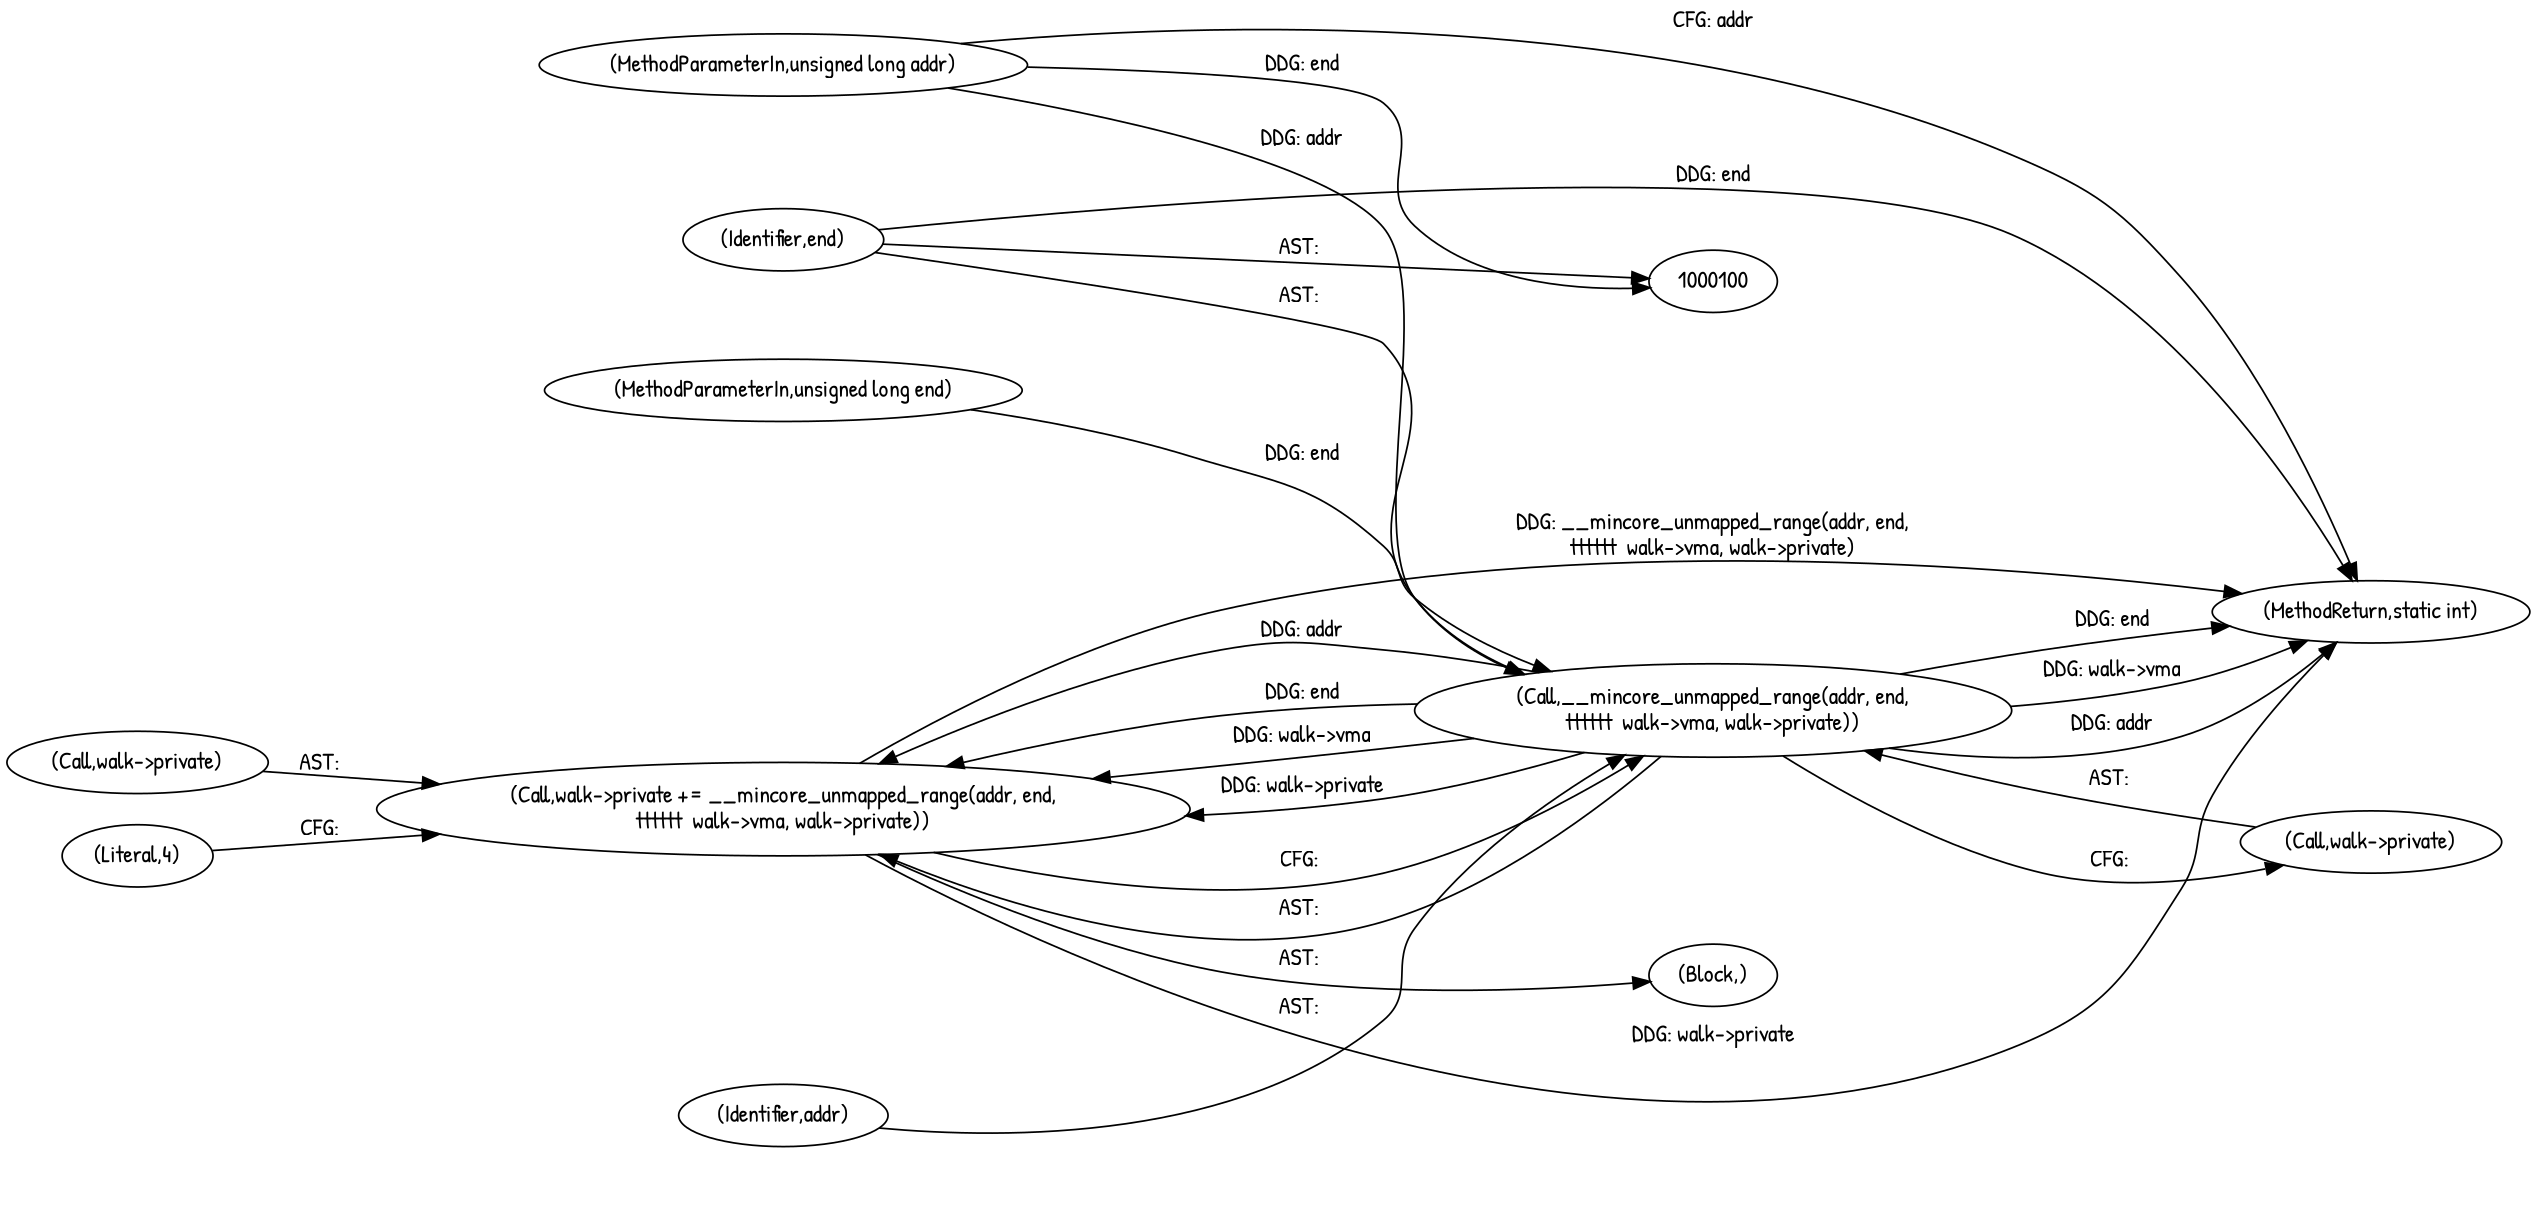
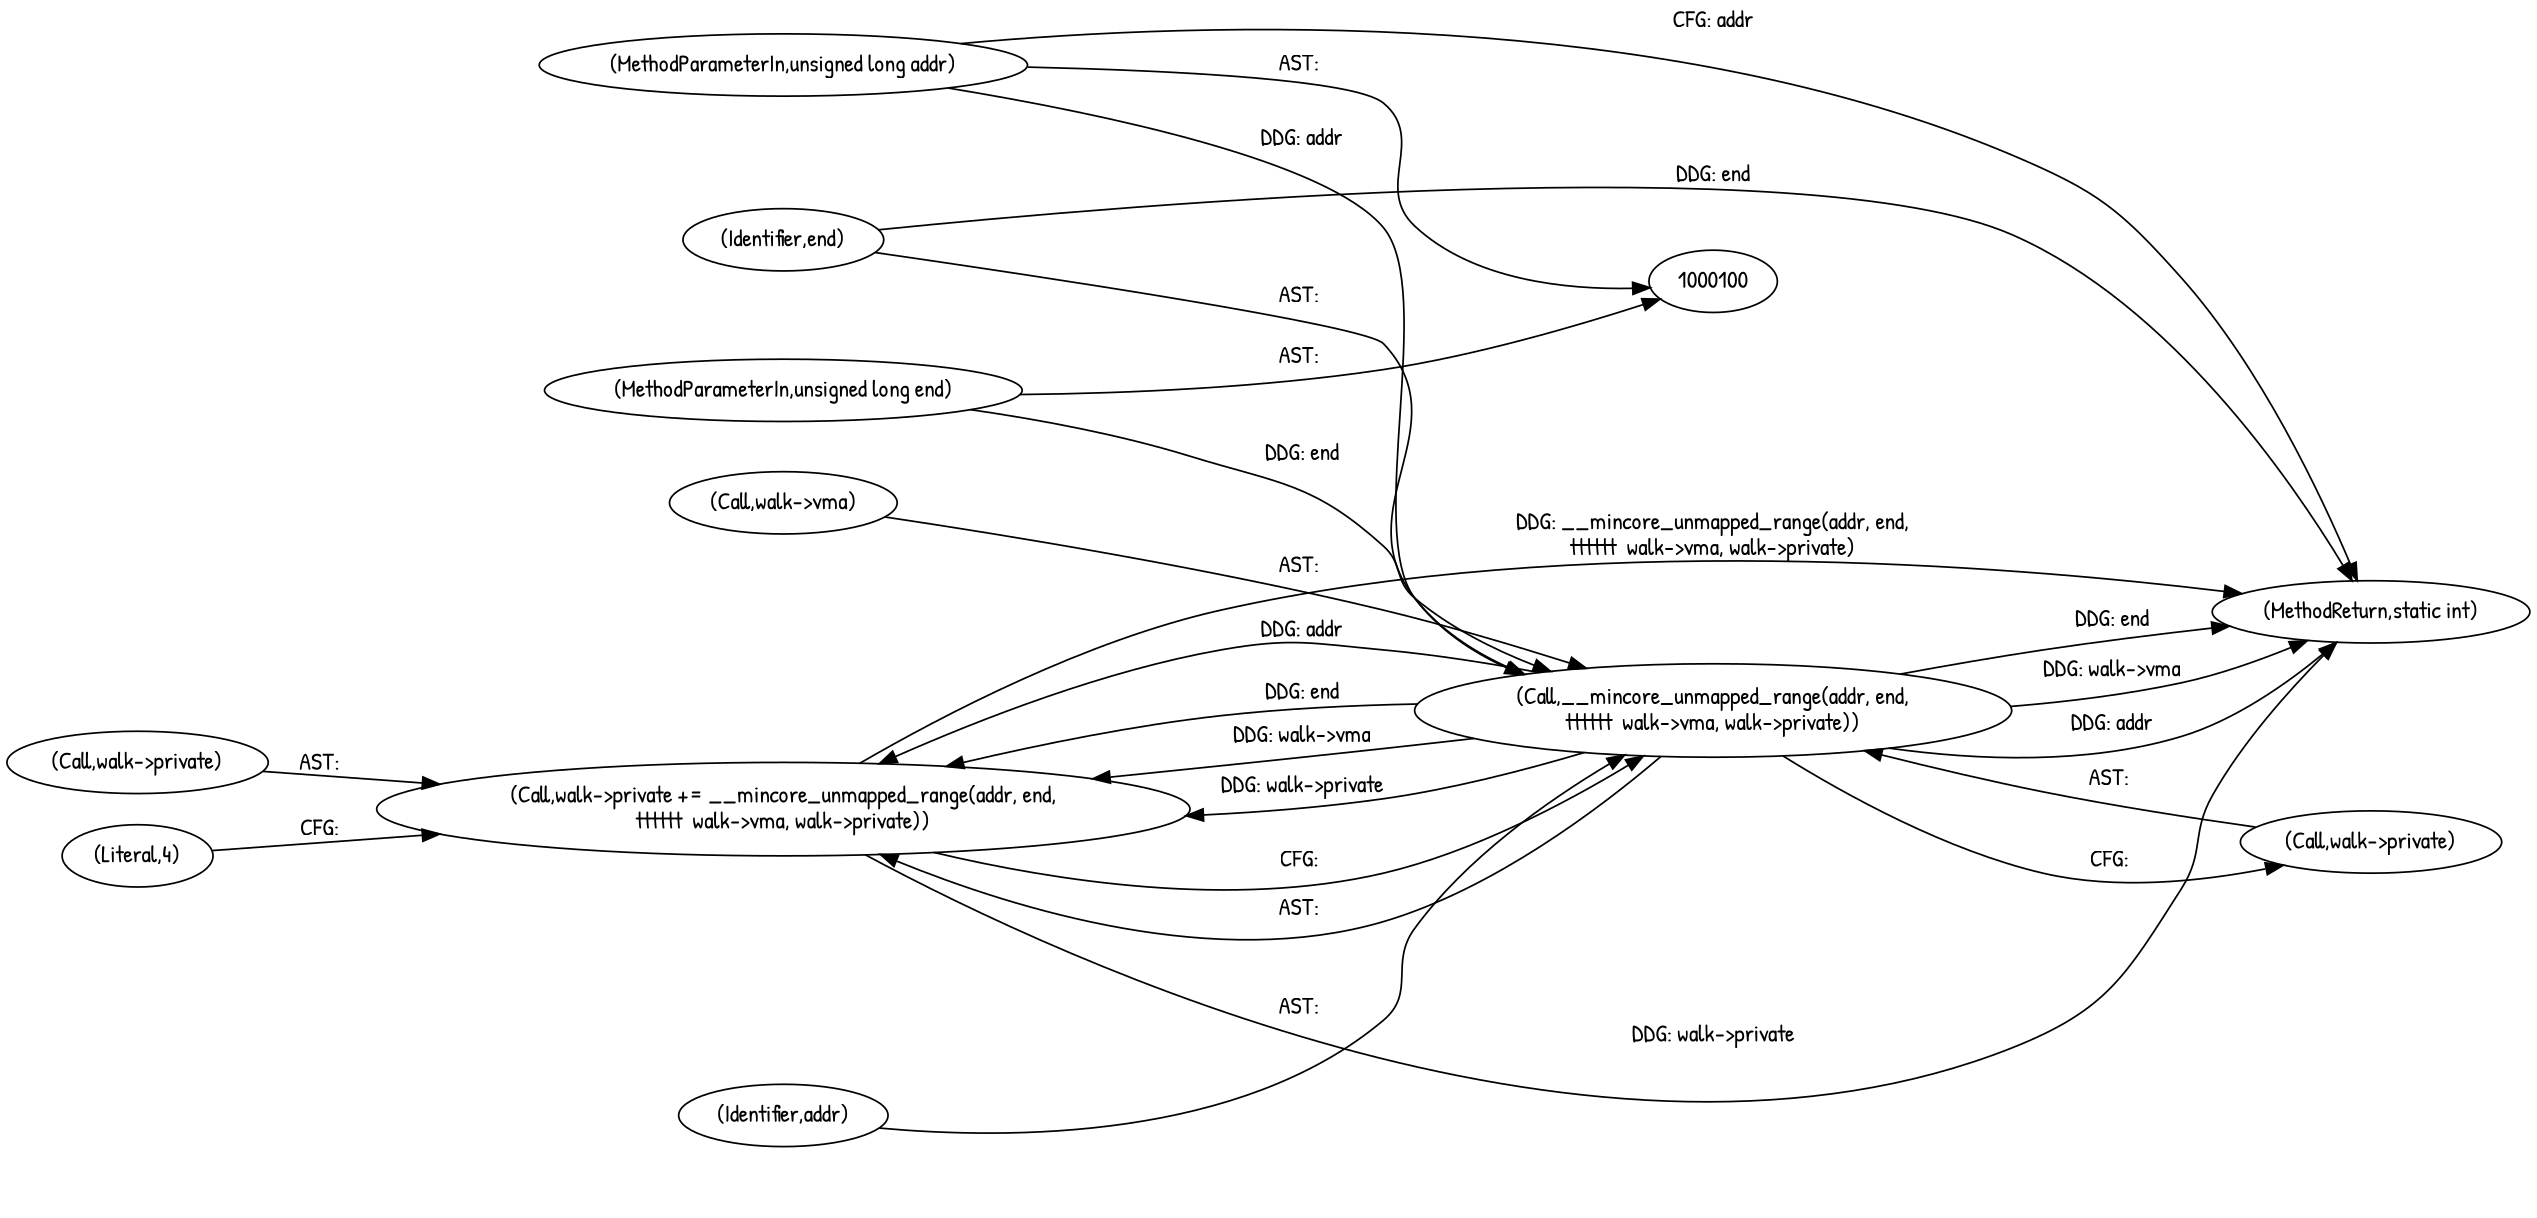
(1302, 64) -> (1302, 64)
(1257, 261) -> (1336, 376)
none -> (783, 503)
(1713, 975) -> none
